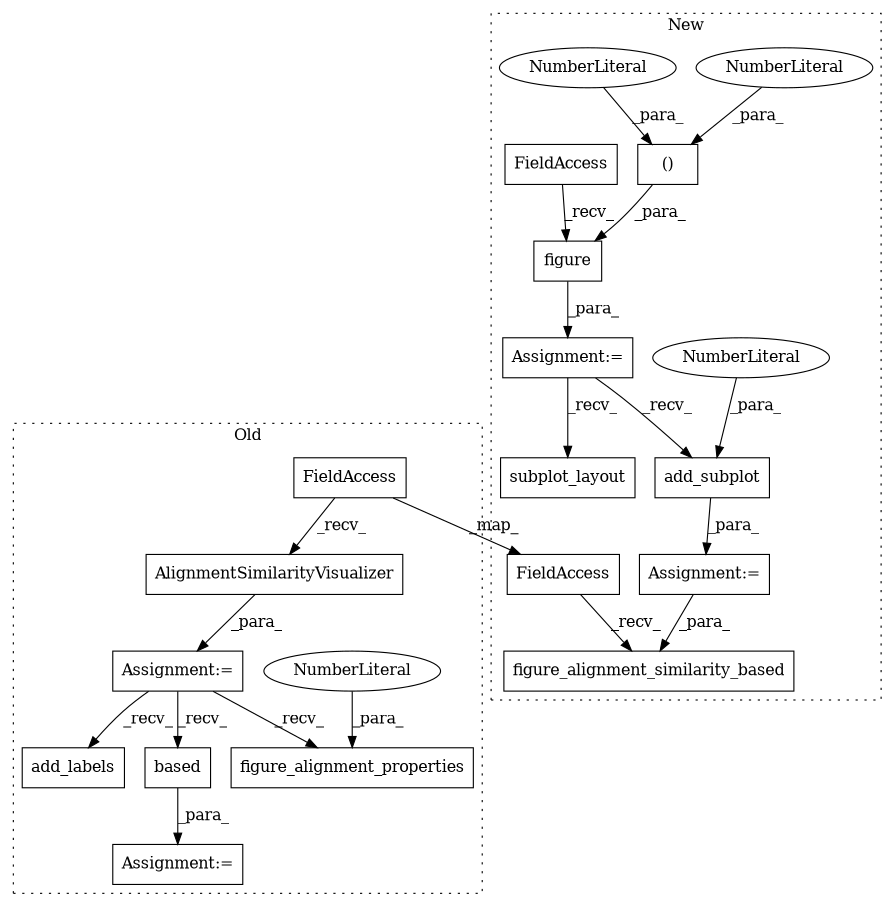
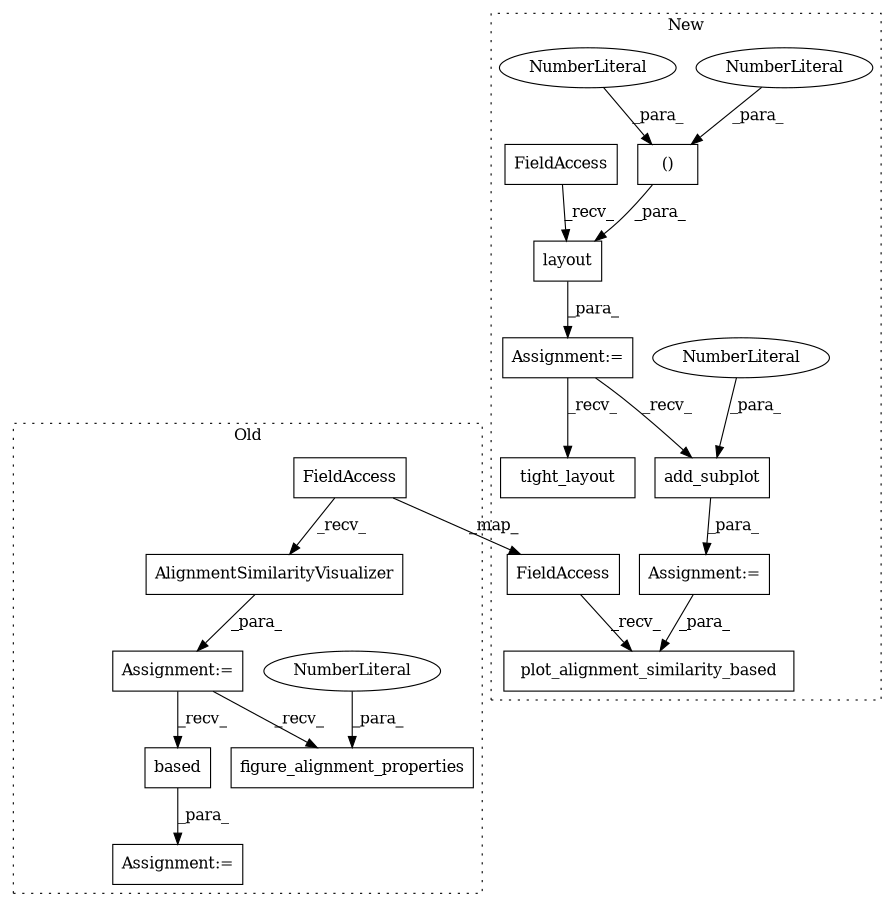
(568, 261) -> (568, 261)
(568, 478) -> (568, 478)
(649, 671) -> (649, 671)
(73, 768) -> none
